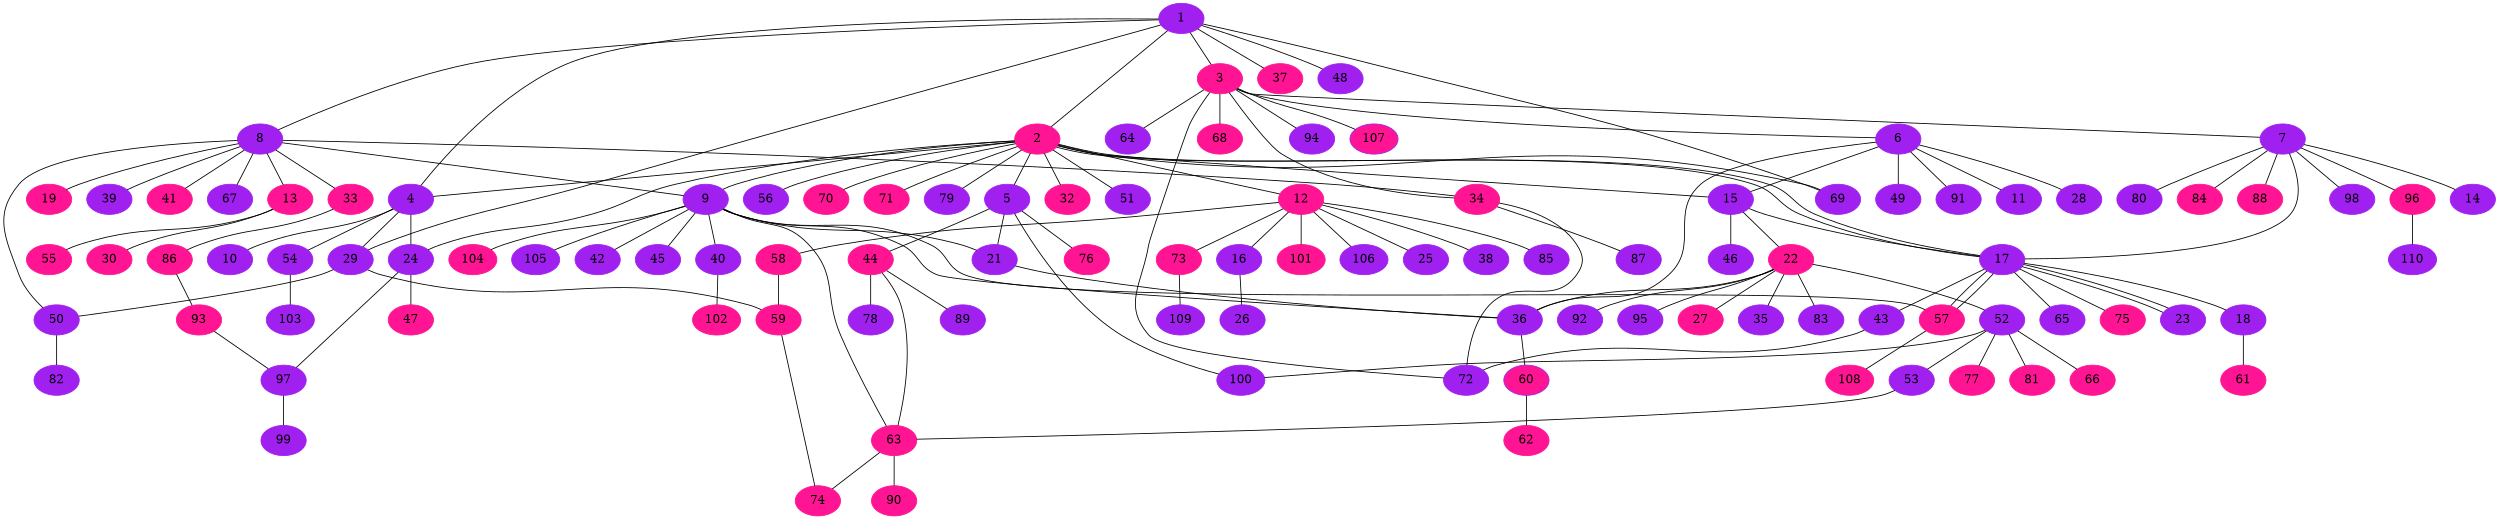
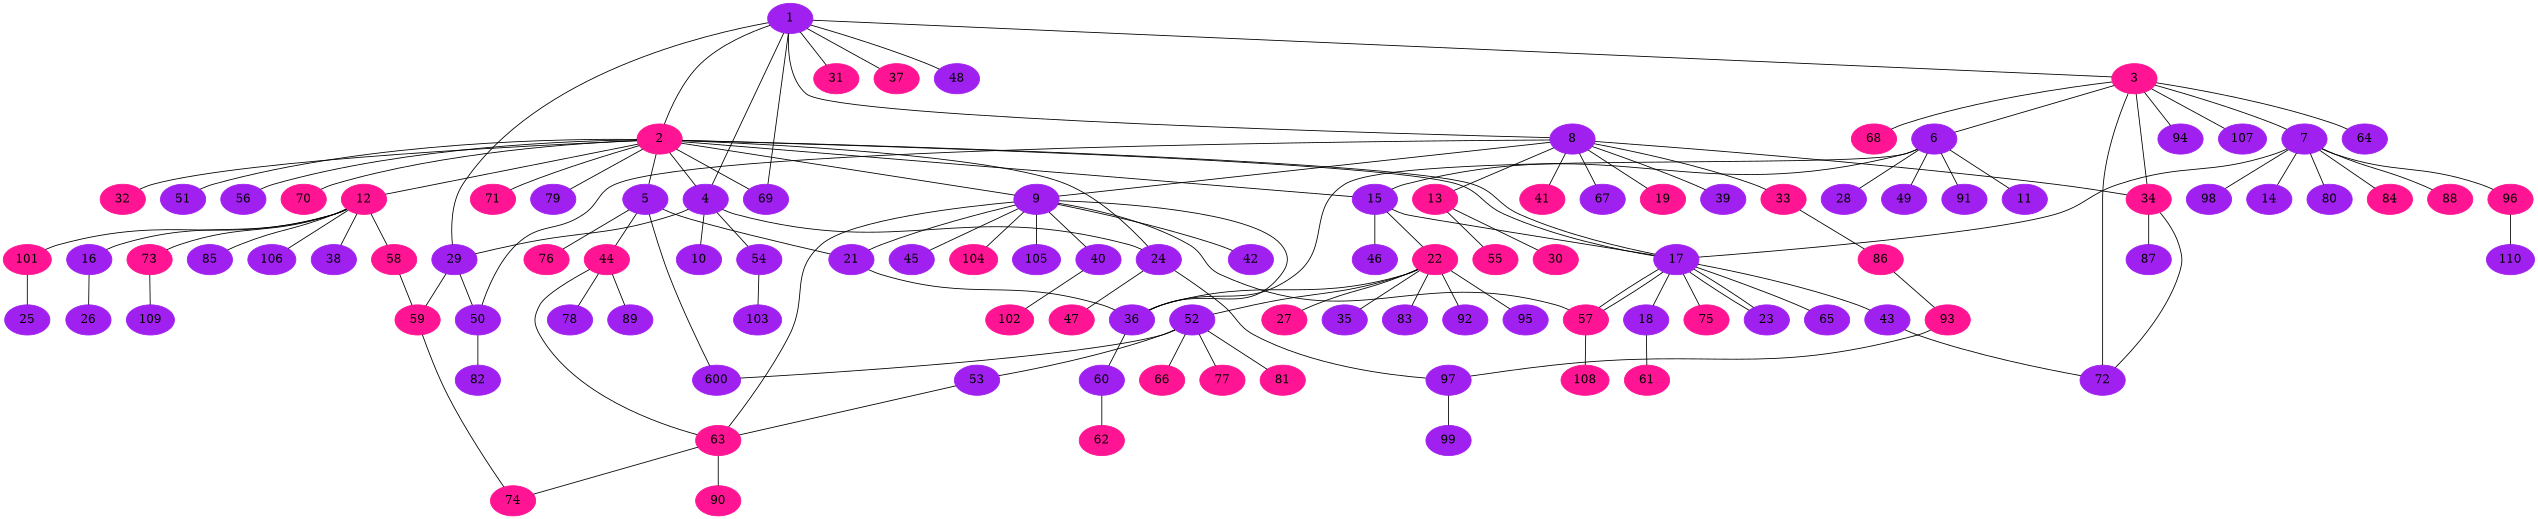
none -> (836, 79)
(1374, 139) -> (2242, 139)
(1364, 229) -> (27, 290)
(1241, 380) -> (717, 380)
(1526, 380) -> (1102, 380)
